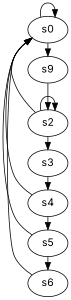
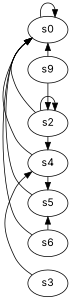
(48, 46) -> (48, 54)
(48, 139) -> (48, 139)
(48, 260) -> (48, 227)
